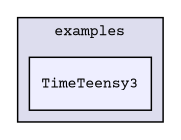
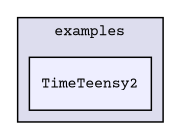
(90, 84) -> (90, 84)
